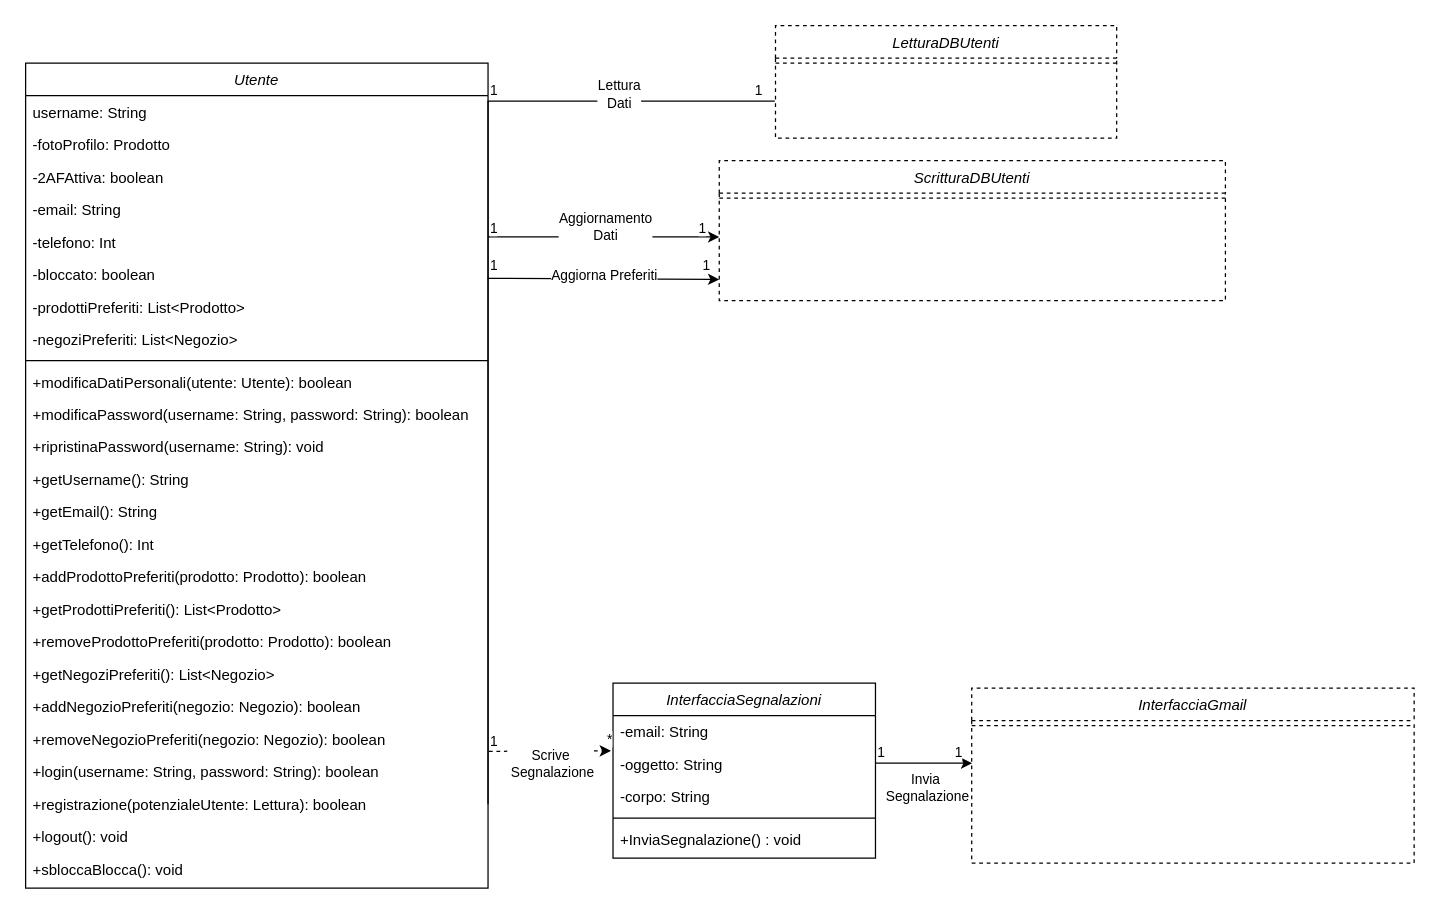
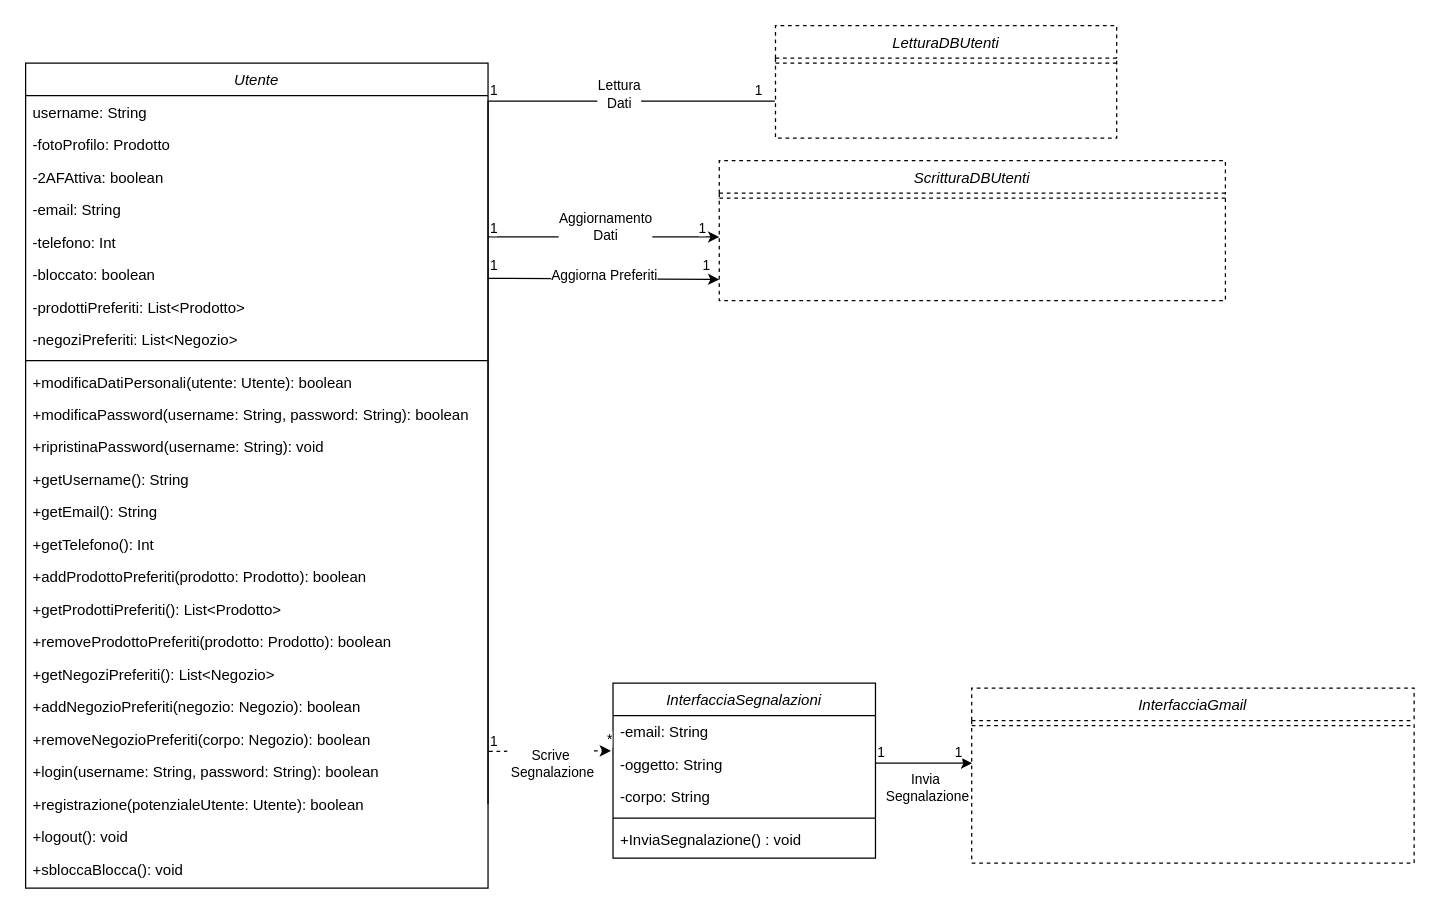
(223, 740) -> (217, 740)
(225, 805) -> (221, 805)
